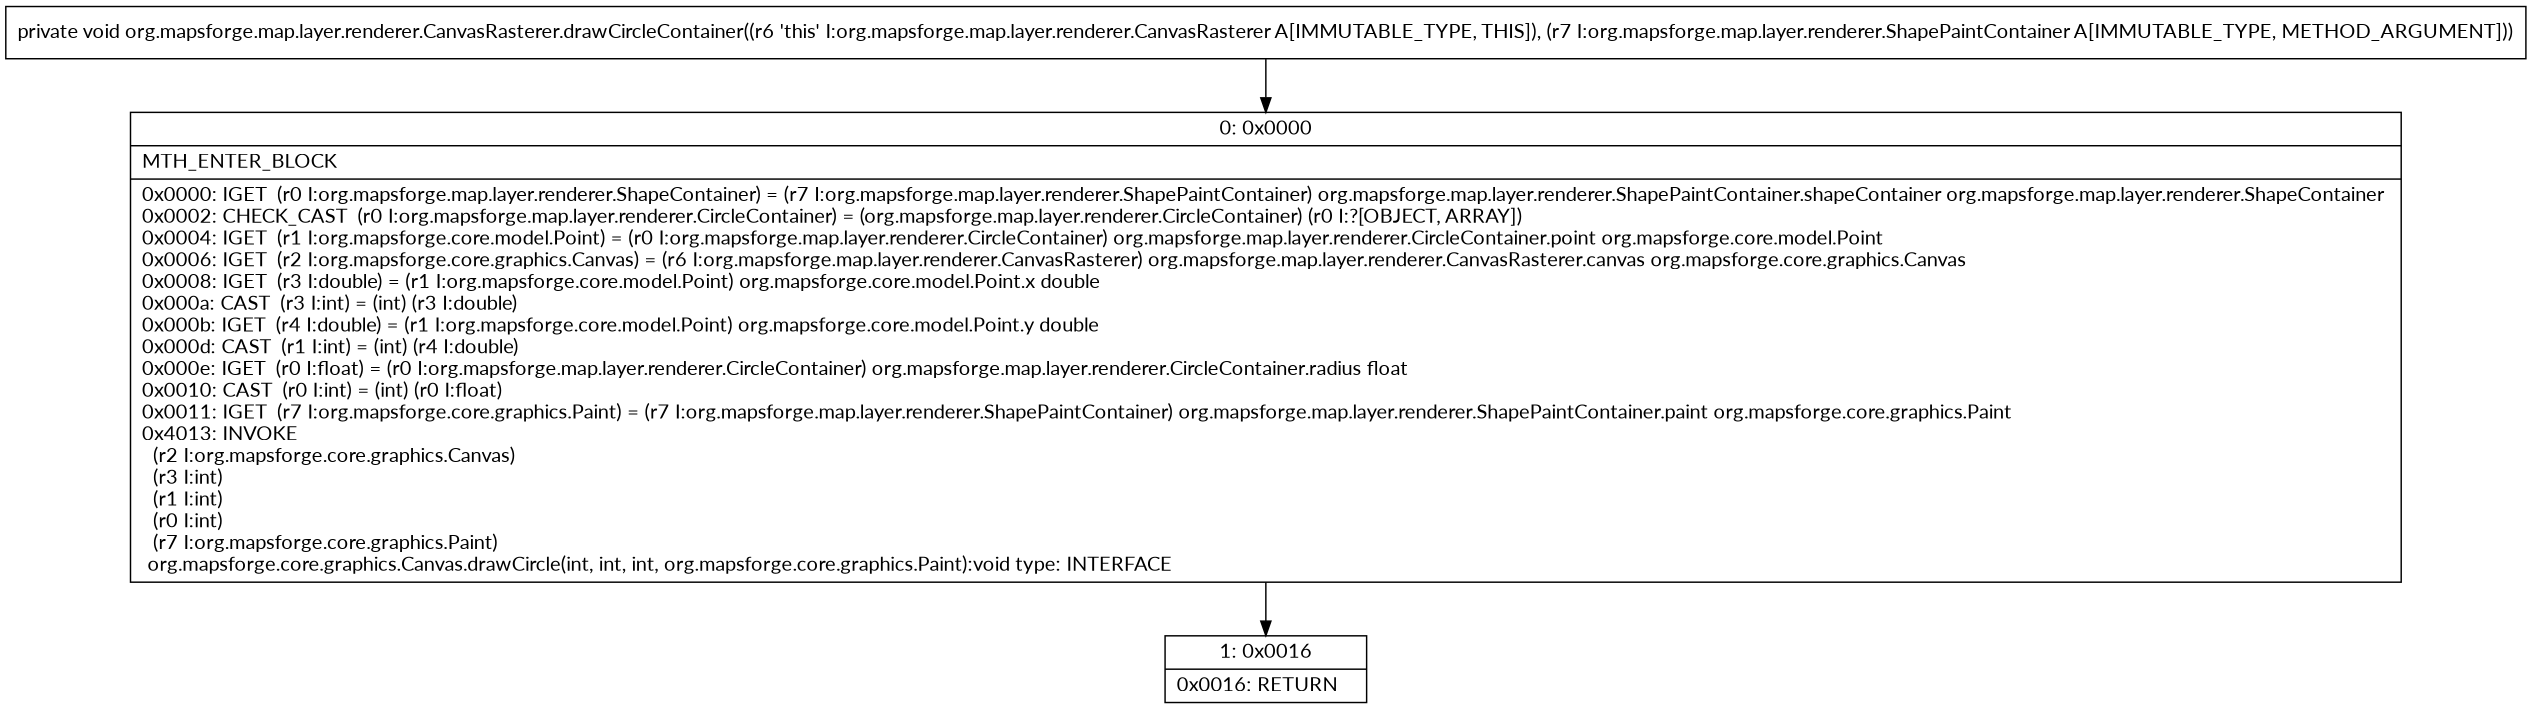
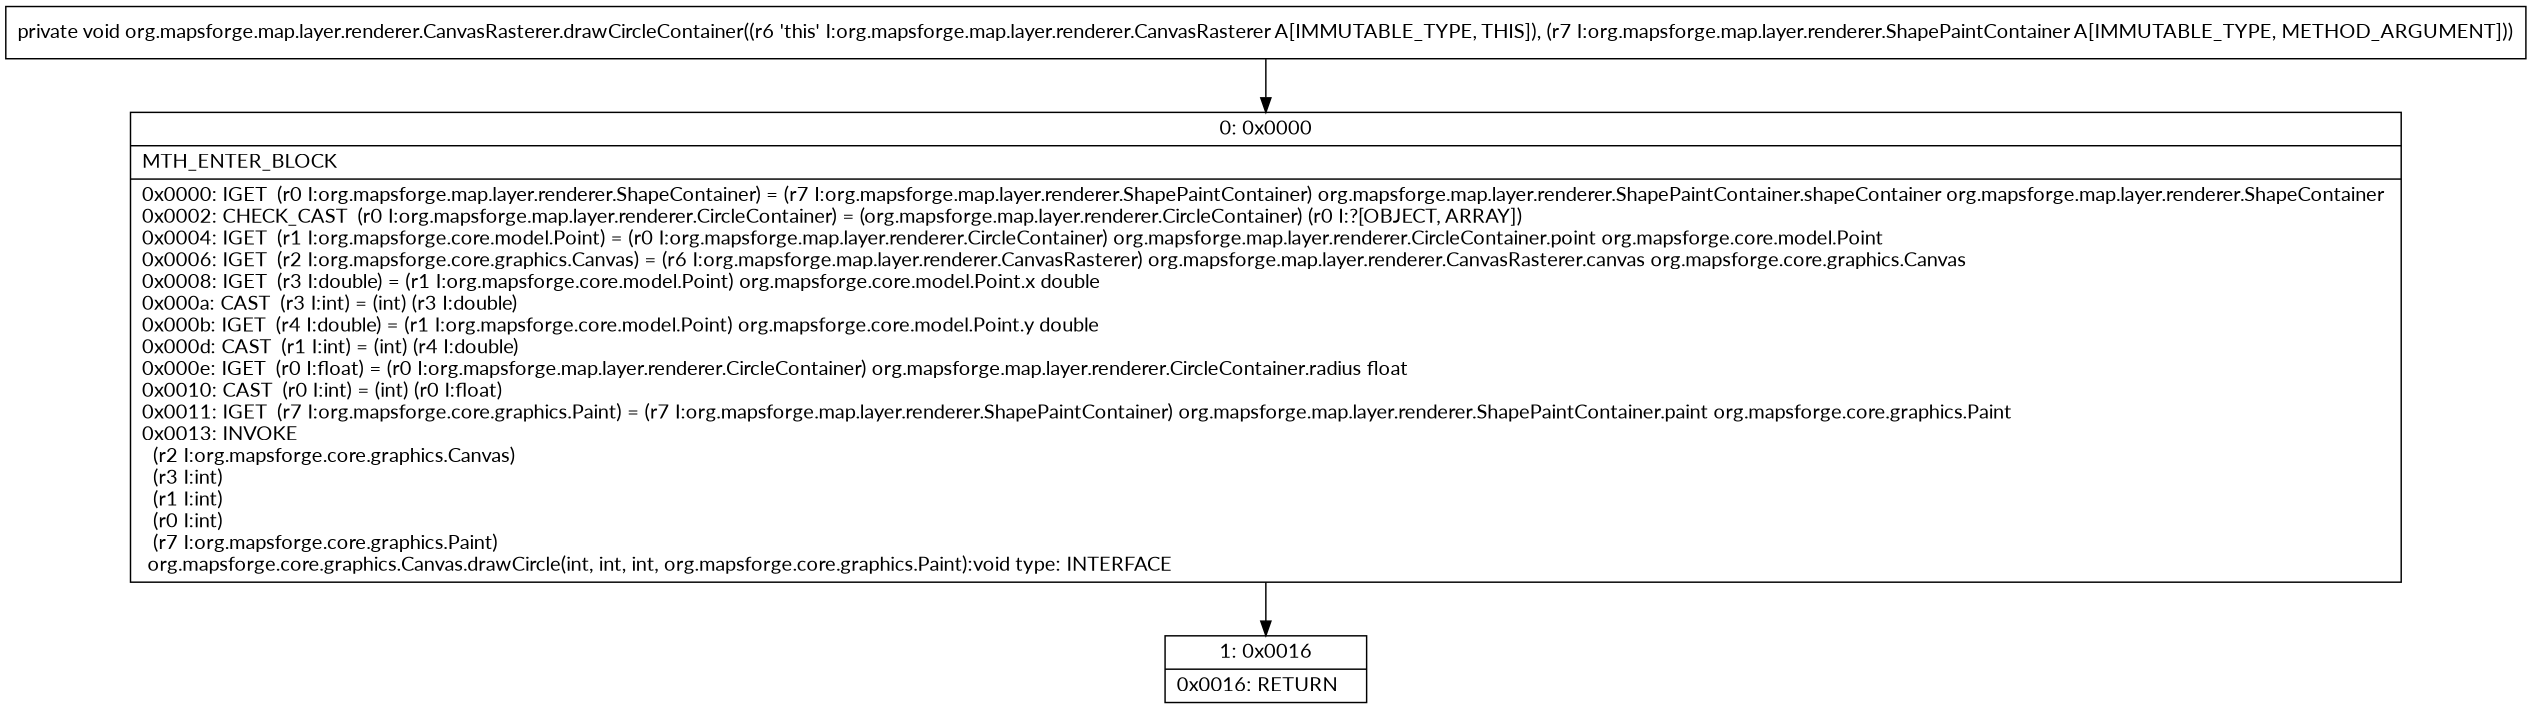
(225, 434) -> (225, 434)
